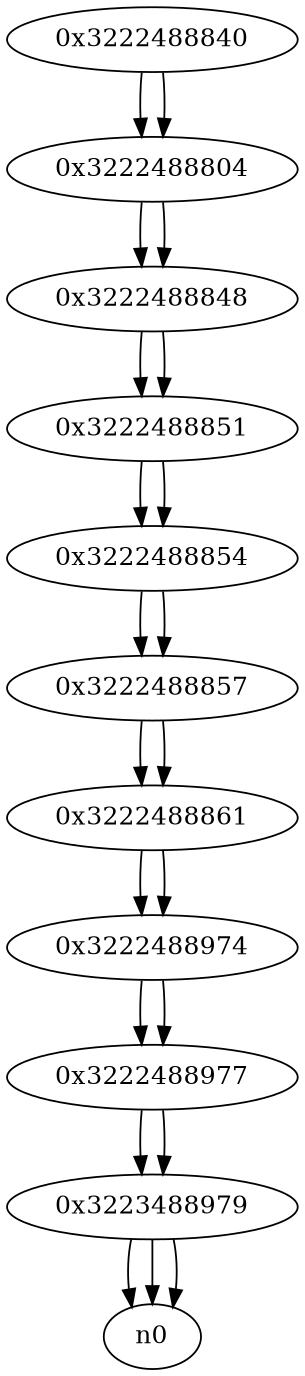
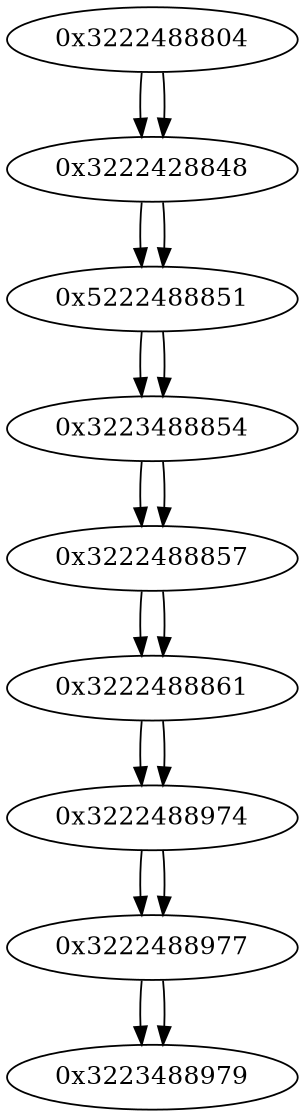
(152, 40) -> none
(152, 299) -> (152, 169)
(152, 429) -> (152, 299)
(152, 558) -> (152, 429)
(152, 1337) -> none
